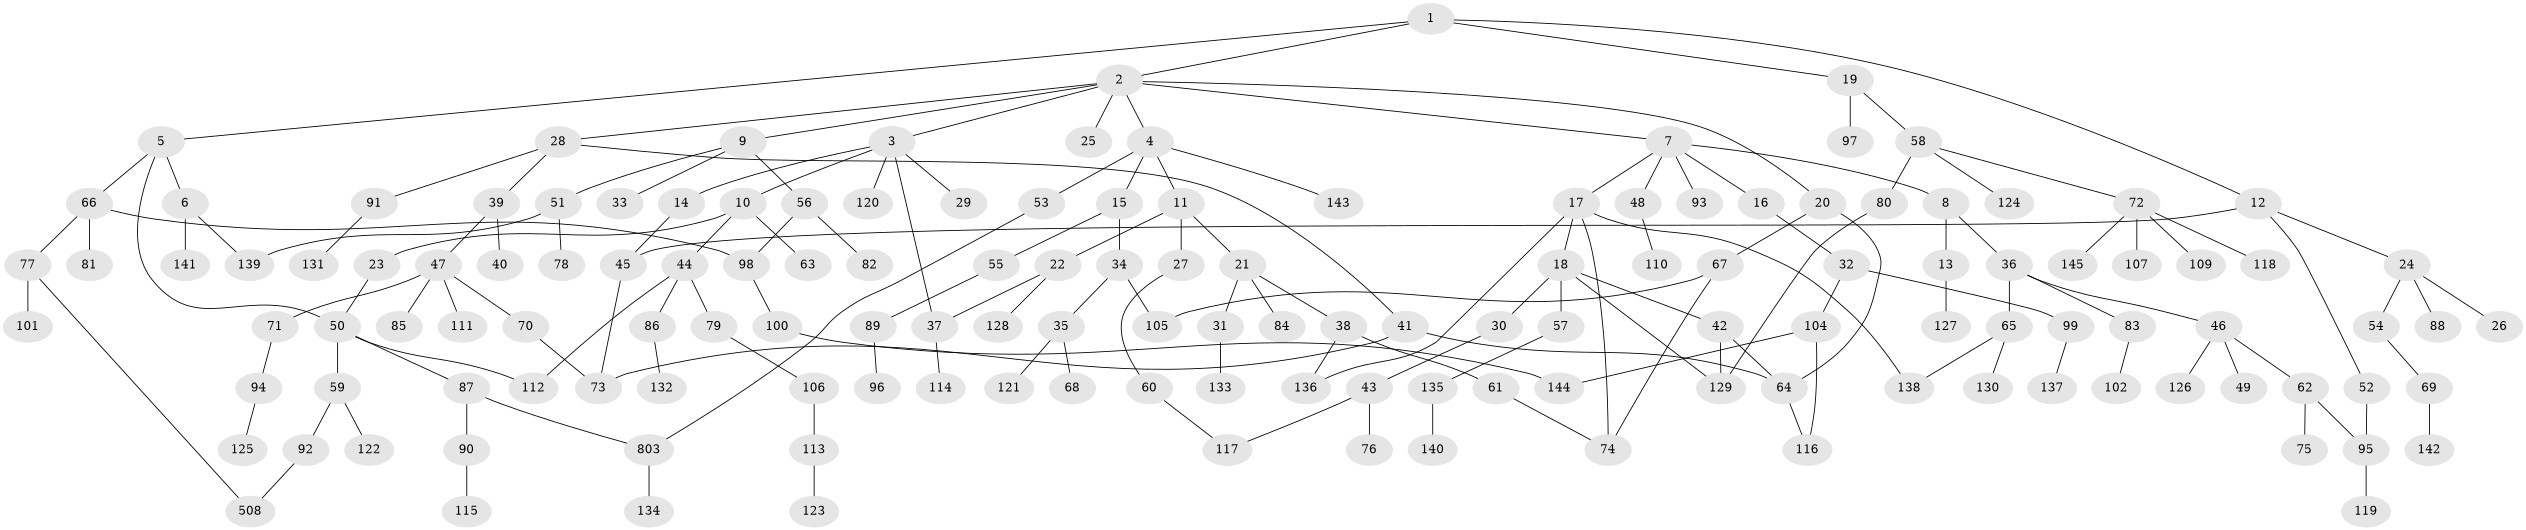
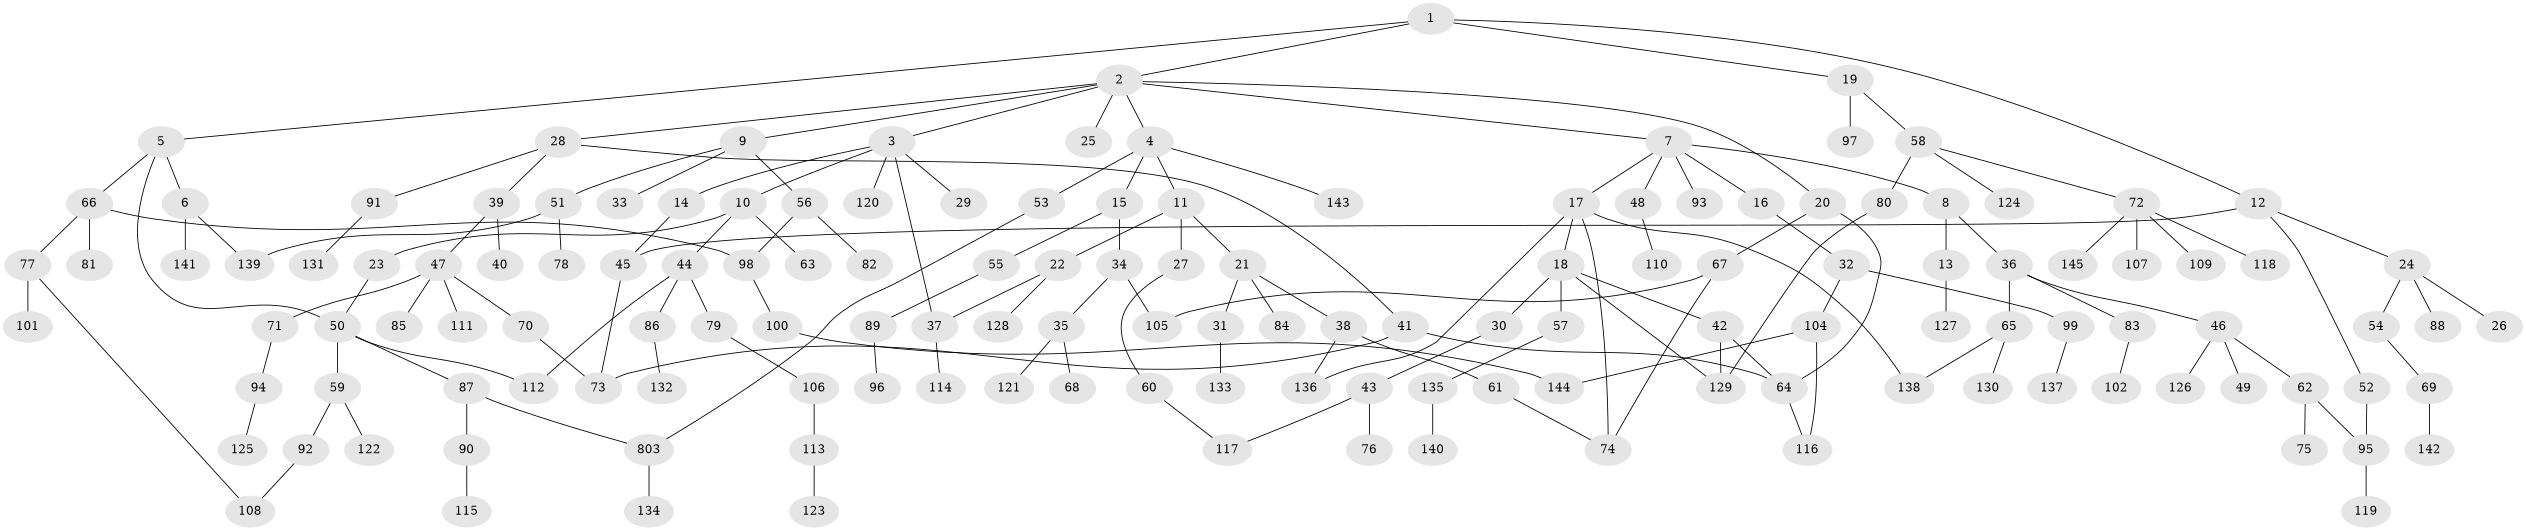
(250, 512) -> (250, 512)
